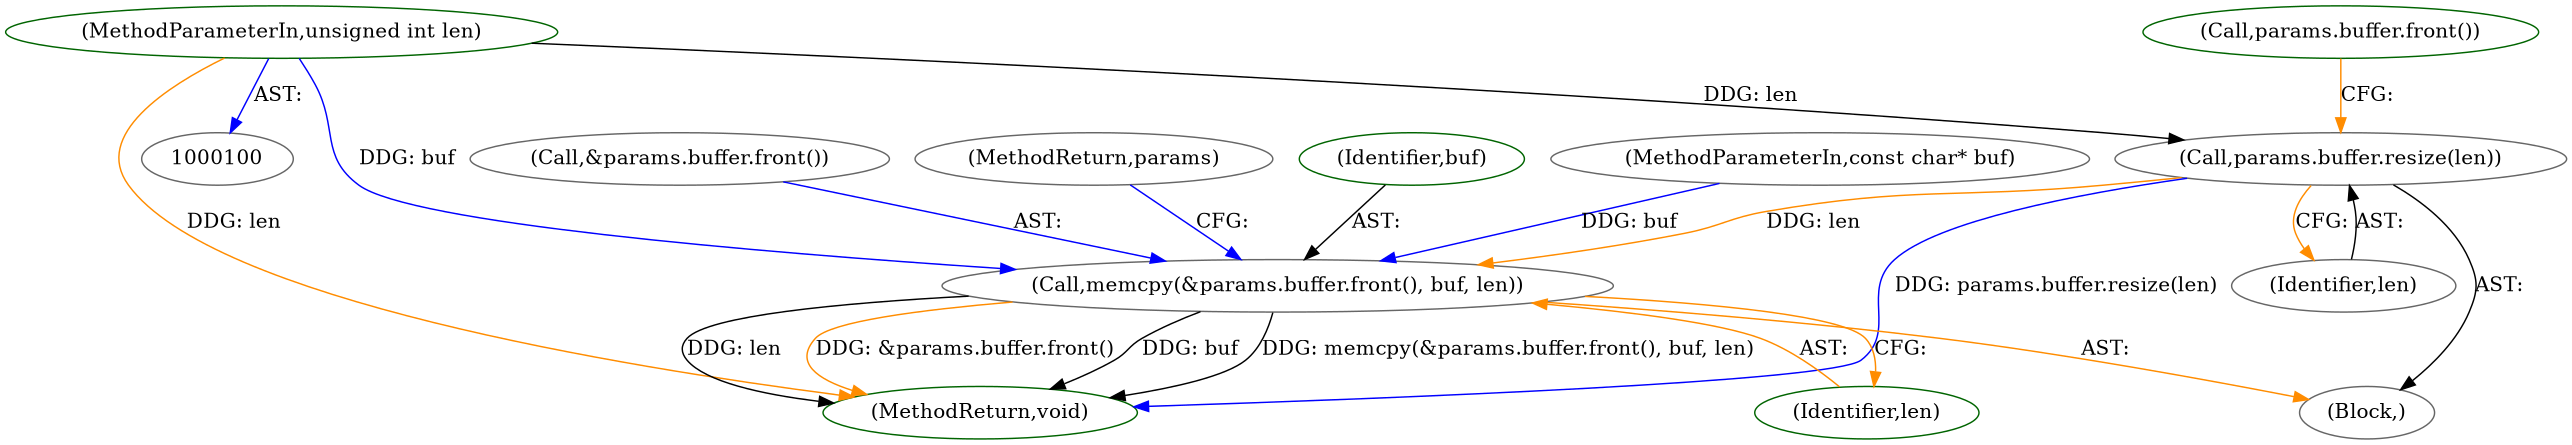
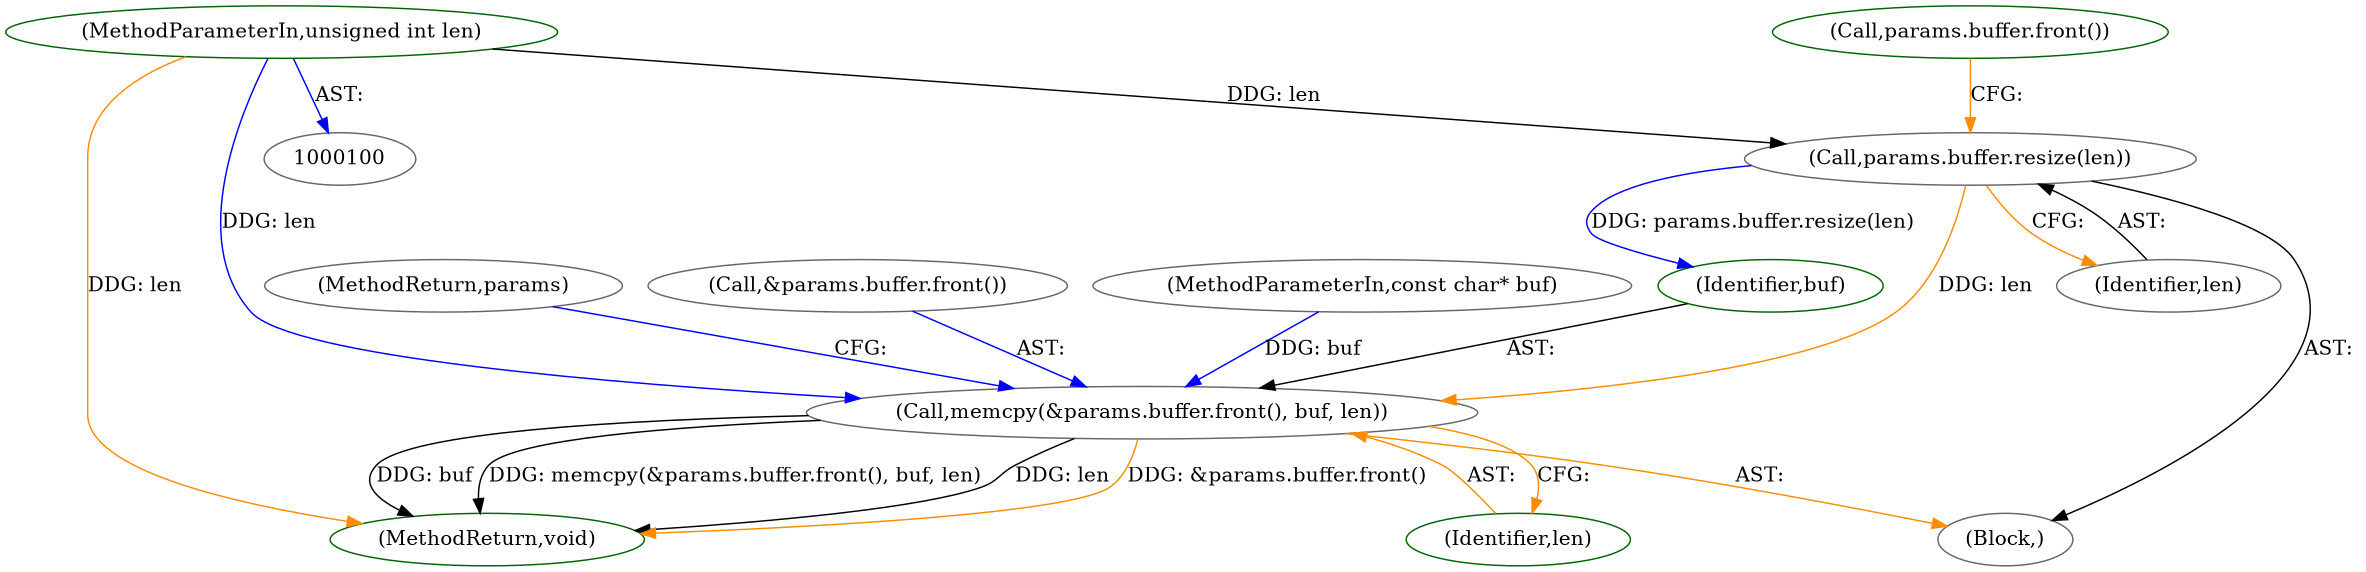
(408, 159) -> (269, 222)
(1714, 380) -> (1613, 196)
